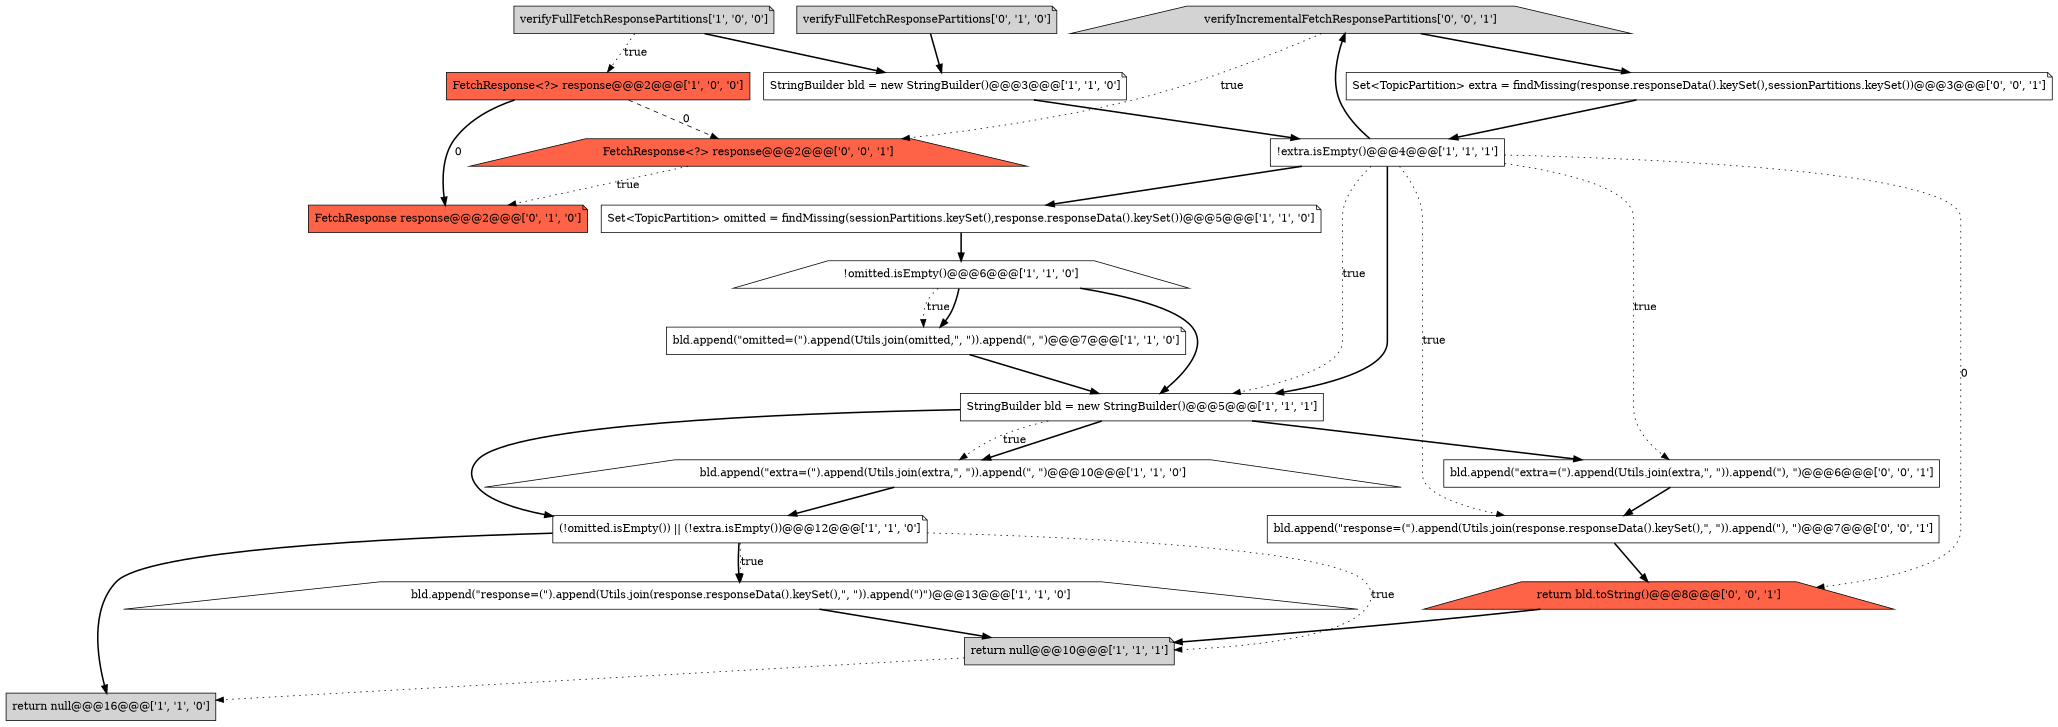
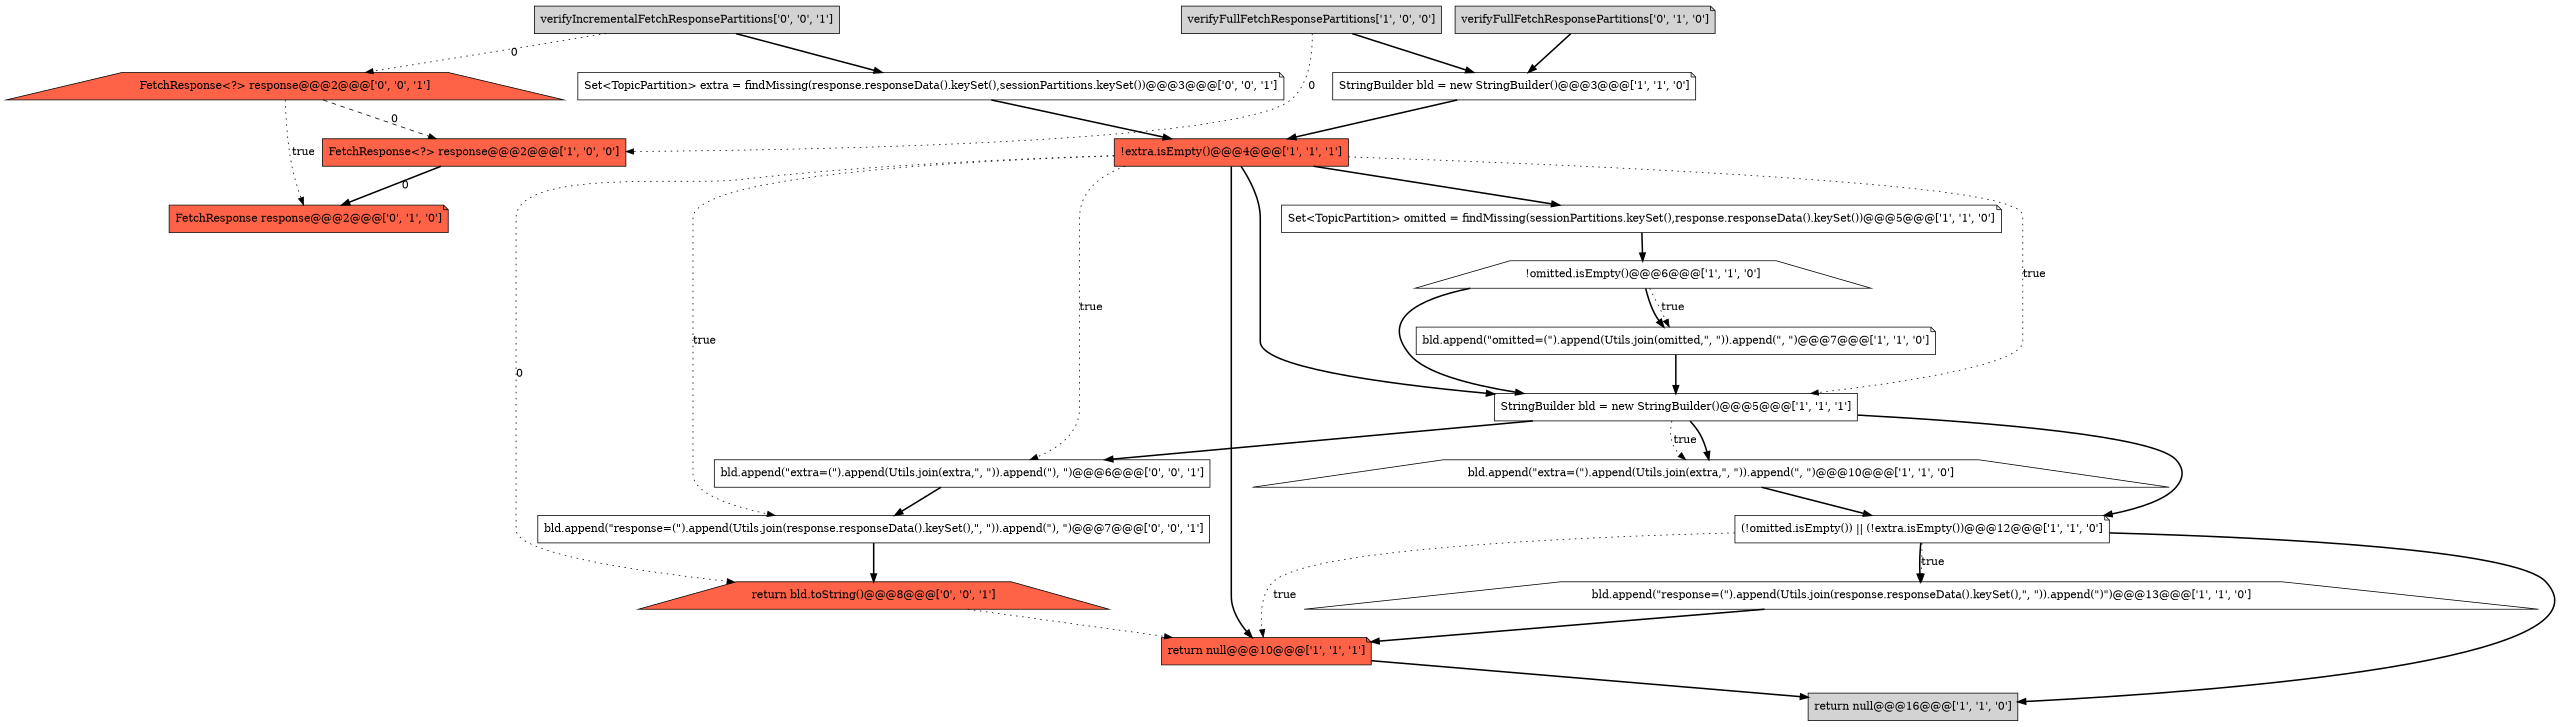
(644, 20) -> (1311, 20)
(1351, 20) -> (687, 20)
(636, 53) -> (1312, 86)
(1232, 86) -> (515, 53)
(1338, 95) -> (1231, 401)
(670, 118) -> (376, 118)
(1387, 152) -> (1231, 152)
(1361, 627) -> (1066, 623)
(1069, 651) -> (1266, 651)
(594, 679) -> (1586, 679)
